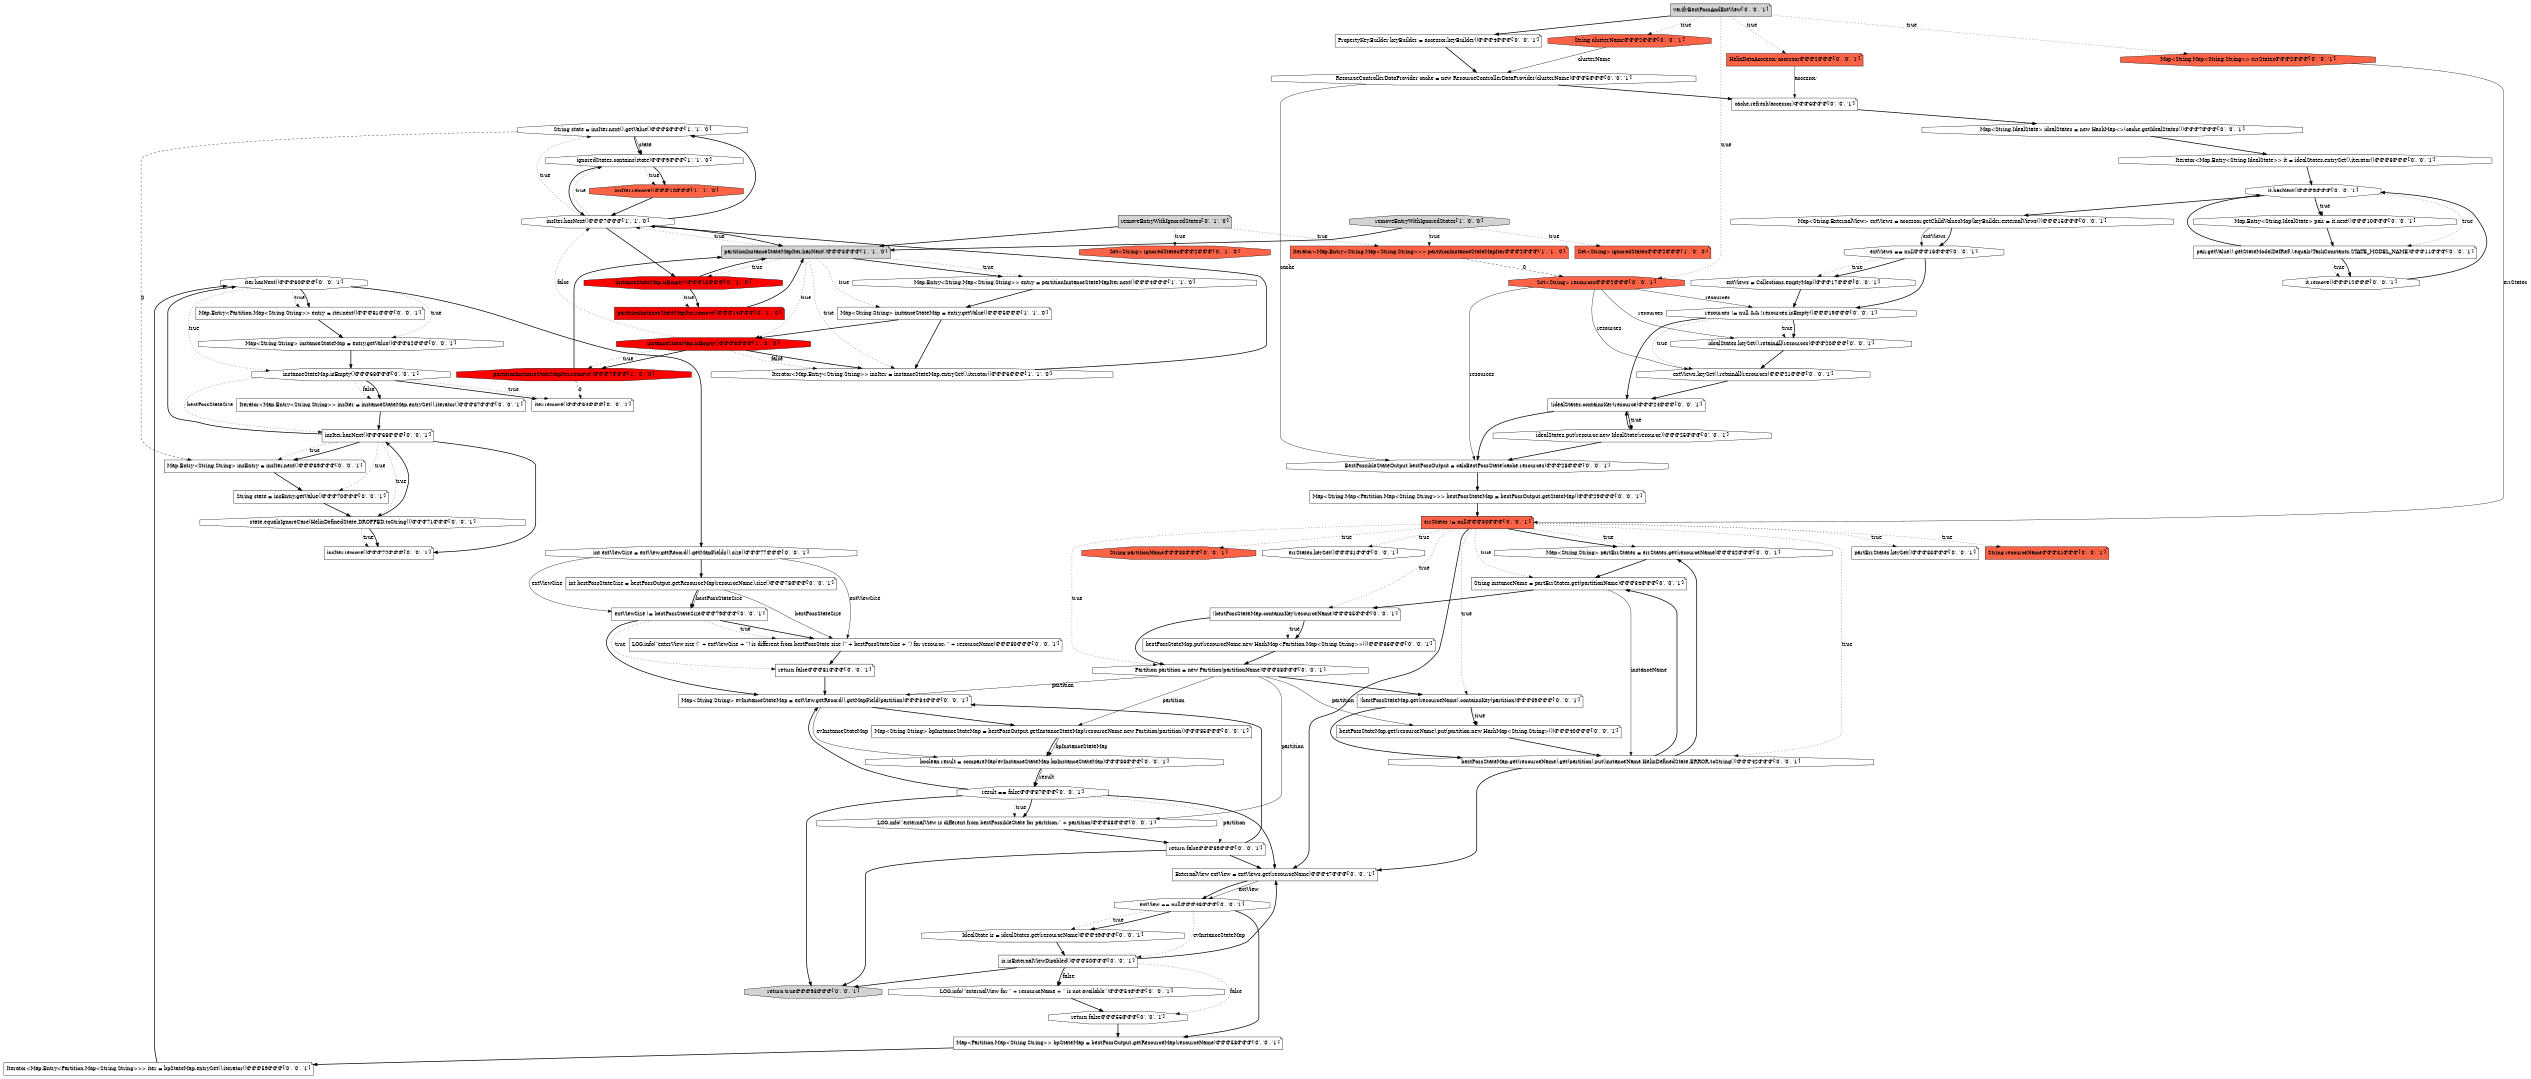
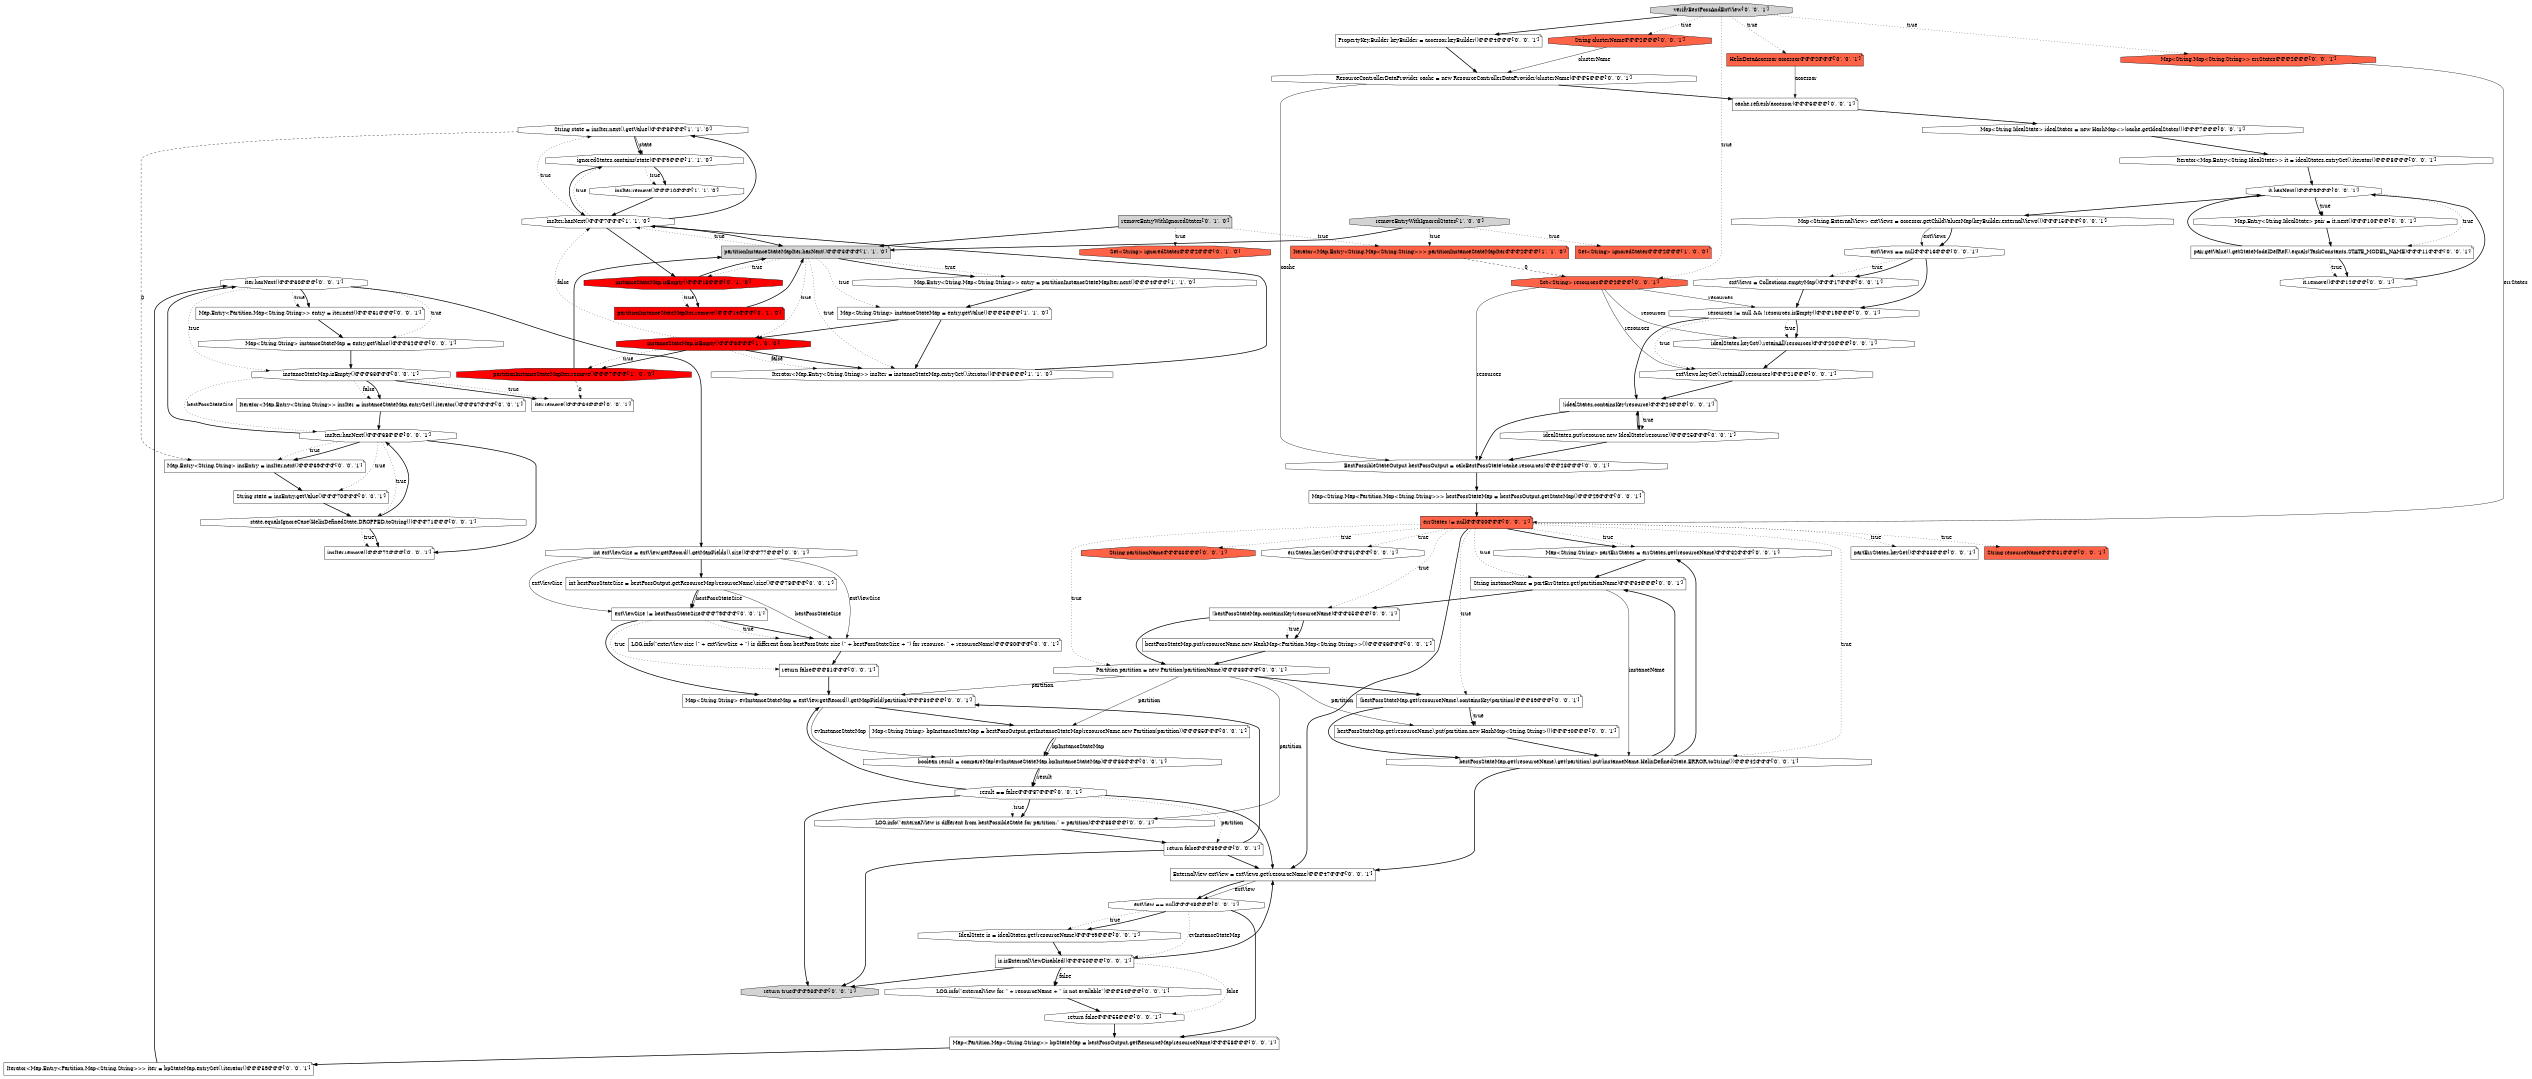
(1721, 10) -> (1721, 10)
(666, 191) -> (667, 191)
(378, 436) -> (378, 436)
